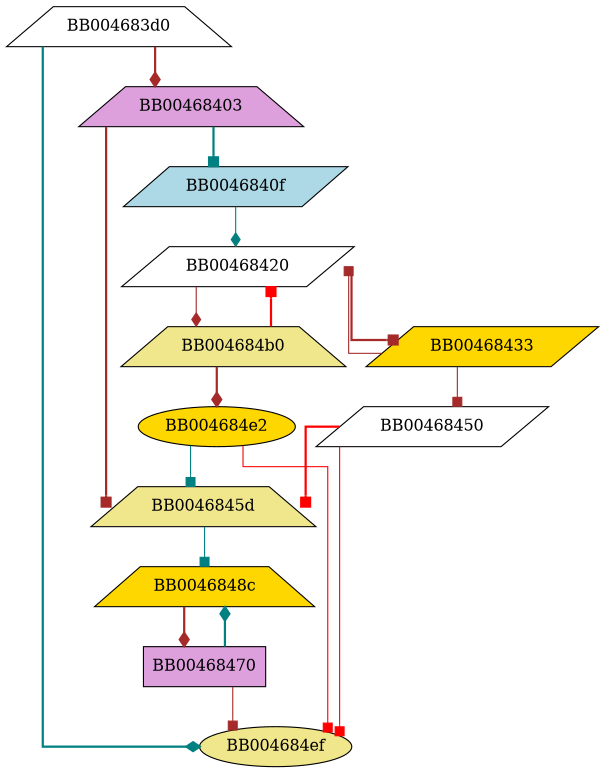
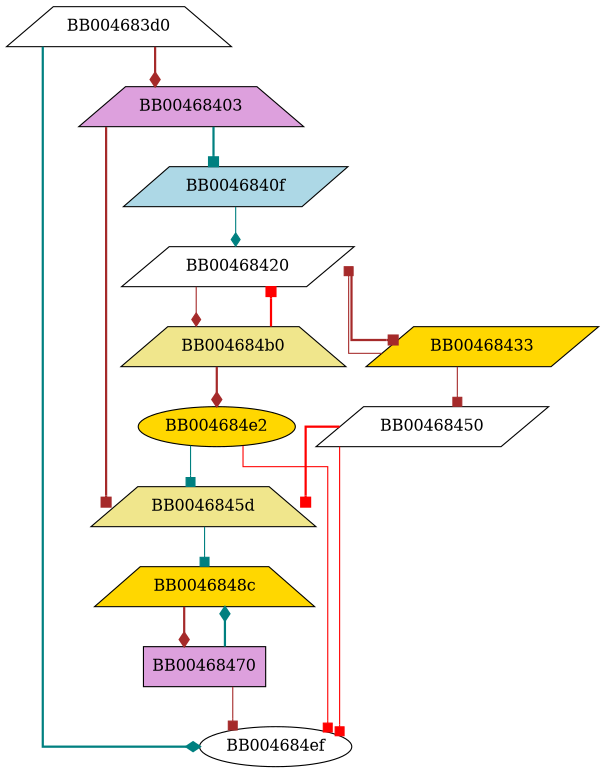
(276, 747) -> (276, 747)
